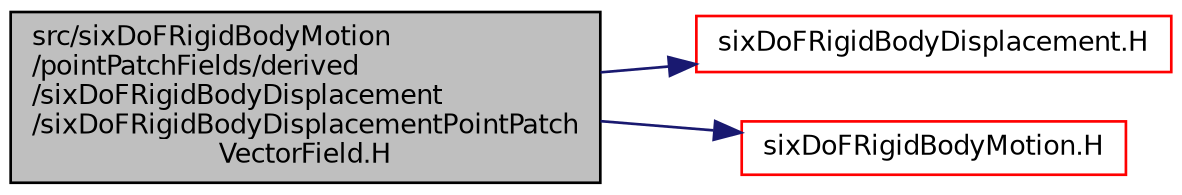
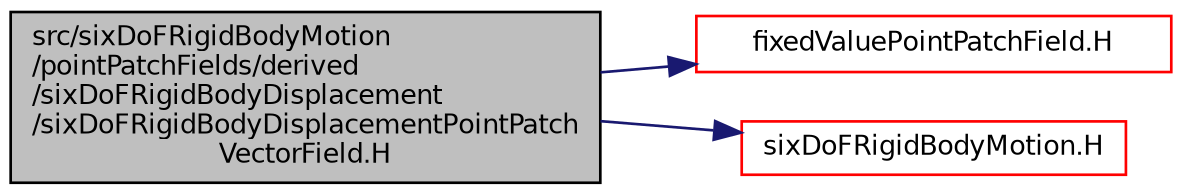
(934, 44) -> (934, 44)
